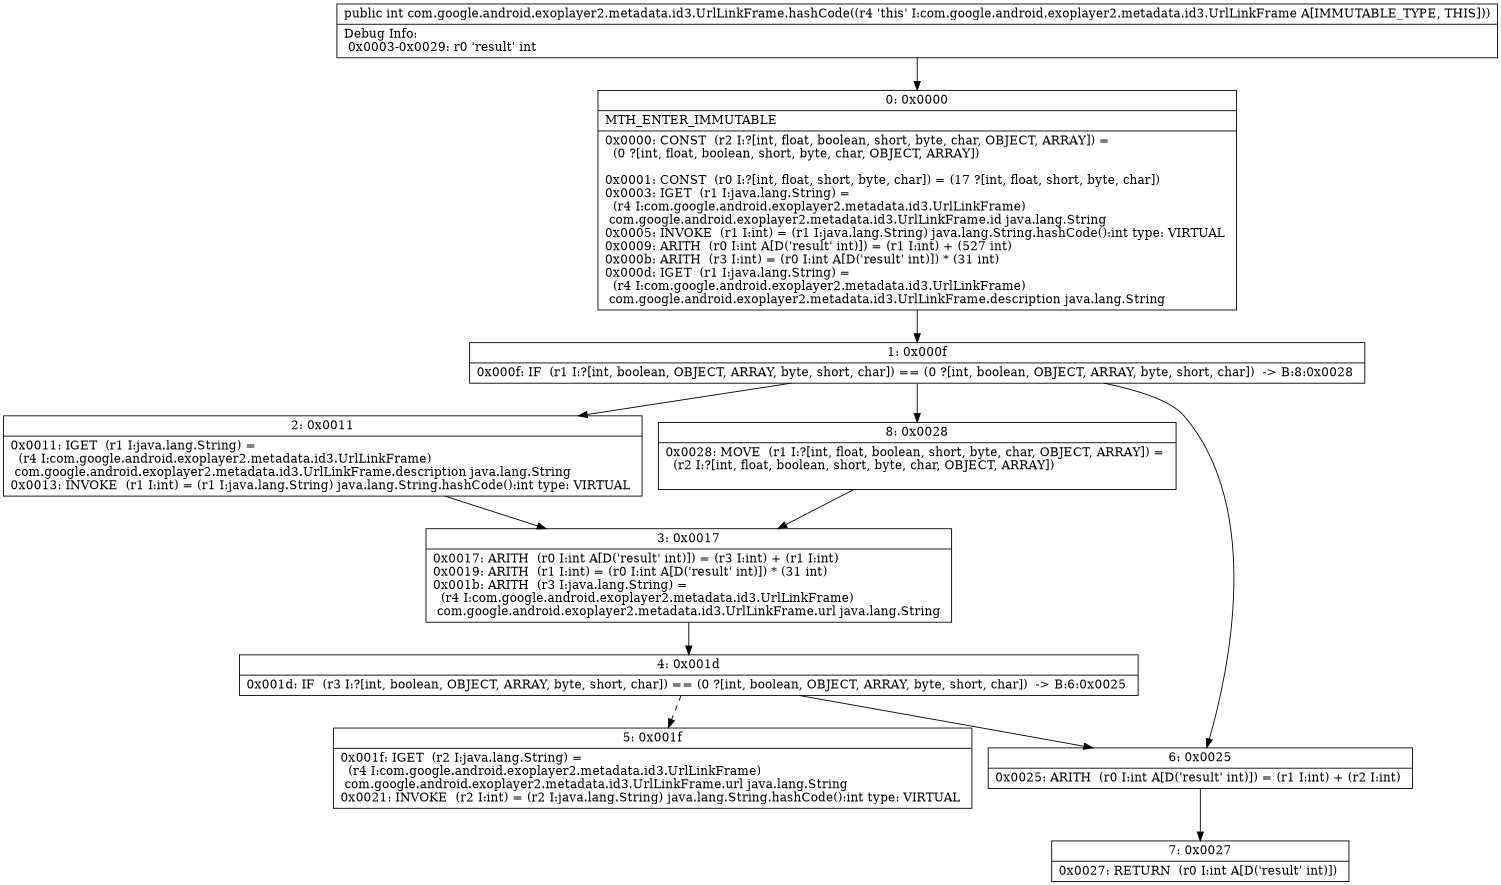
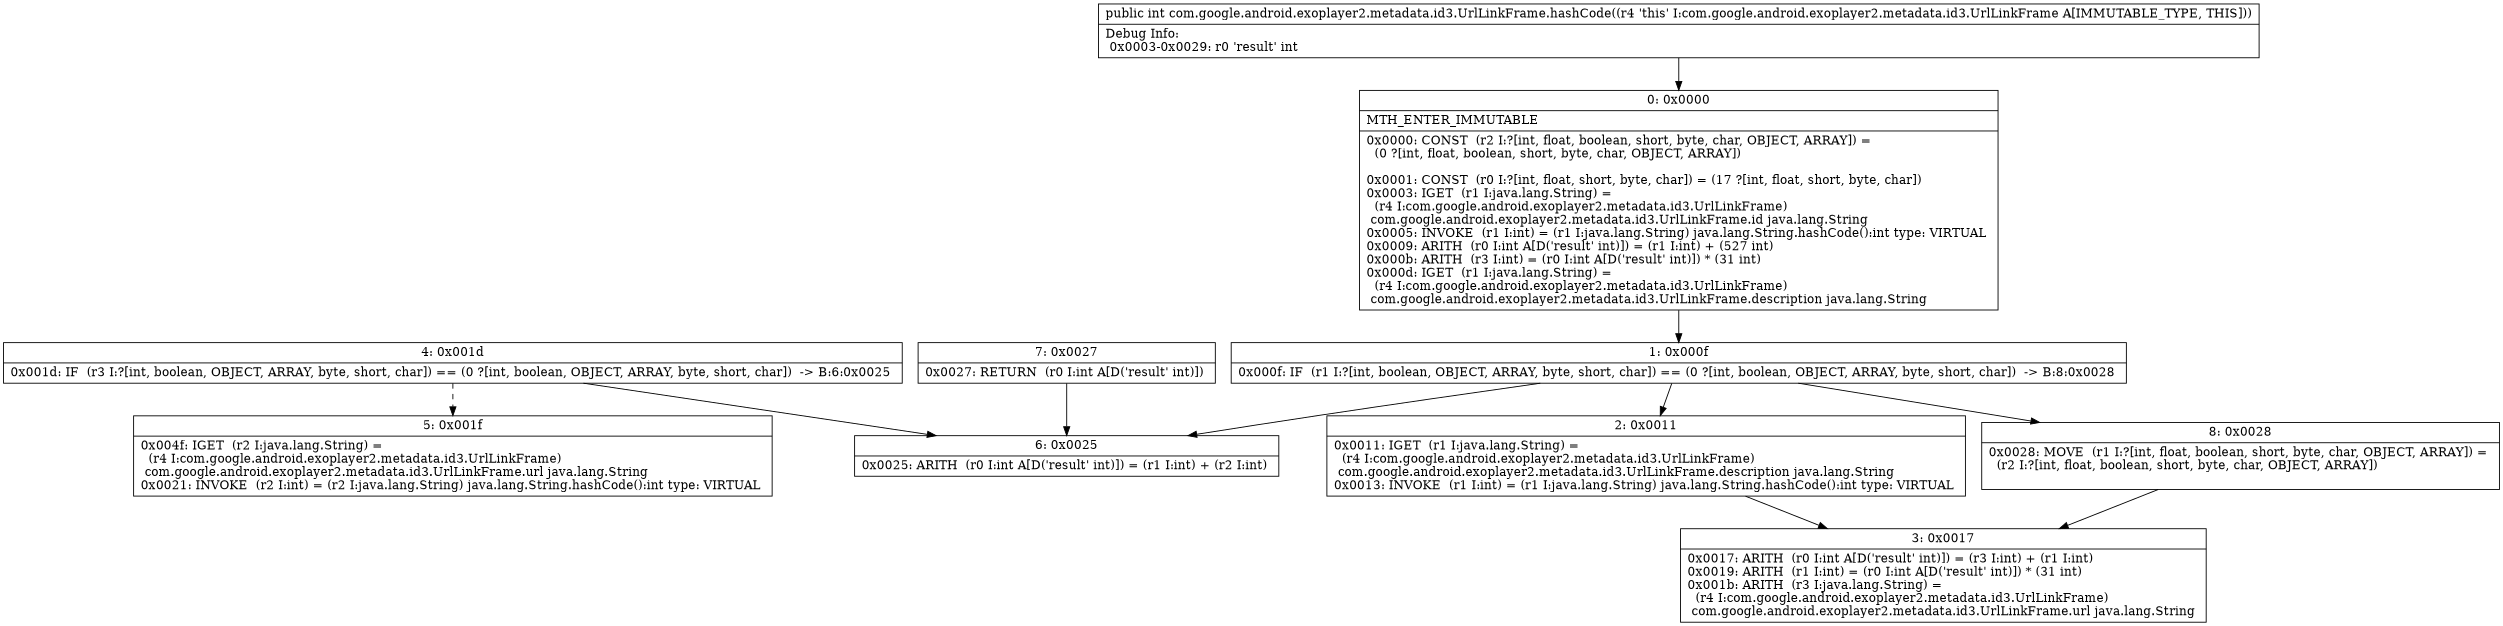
(689, 634) -> none
(464, 758) -> (264, 446)
(1200, 810) -> (1067, 405)
